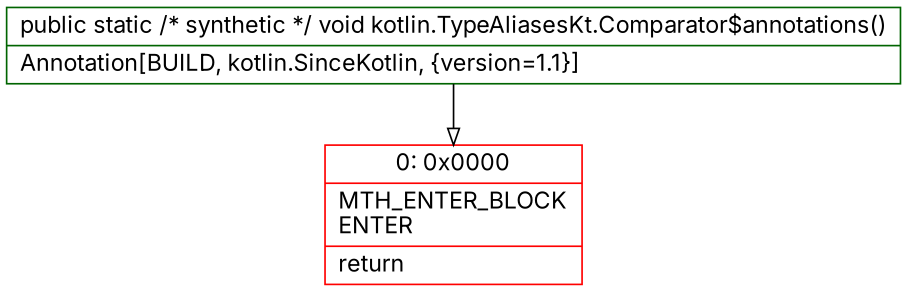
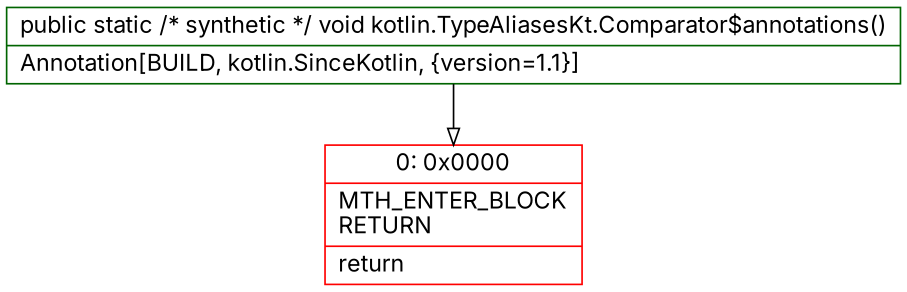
(376, 226) -> (386, 226)
